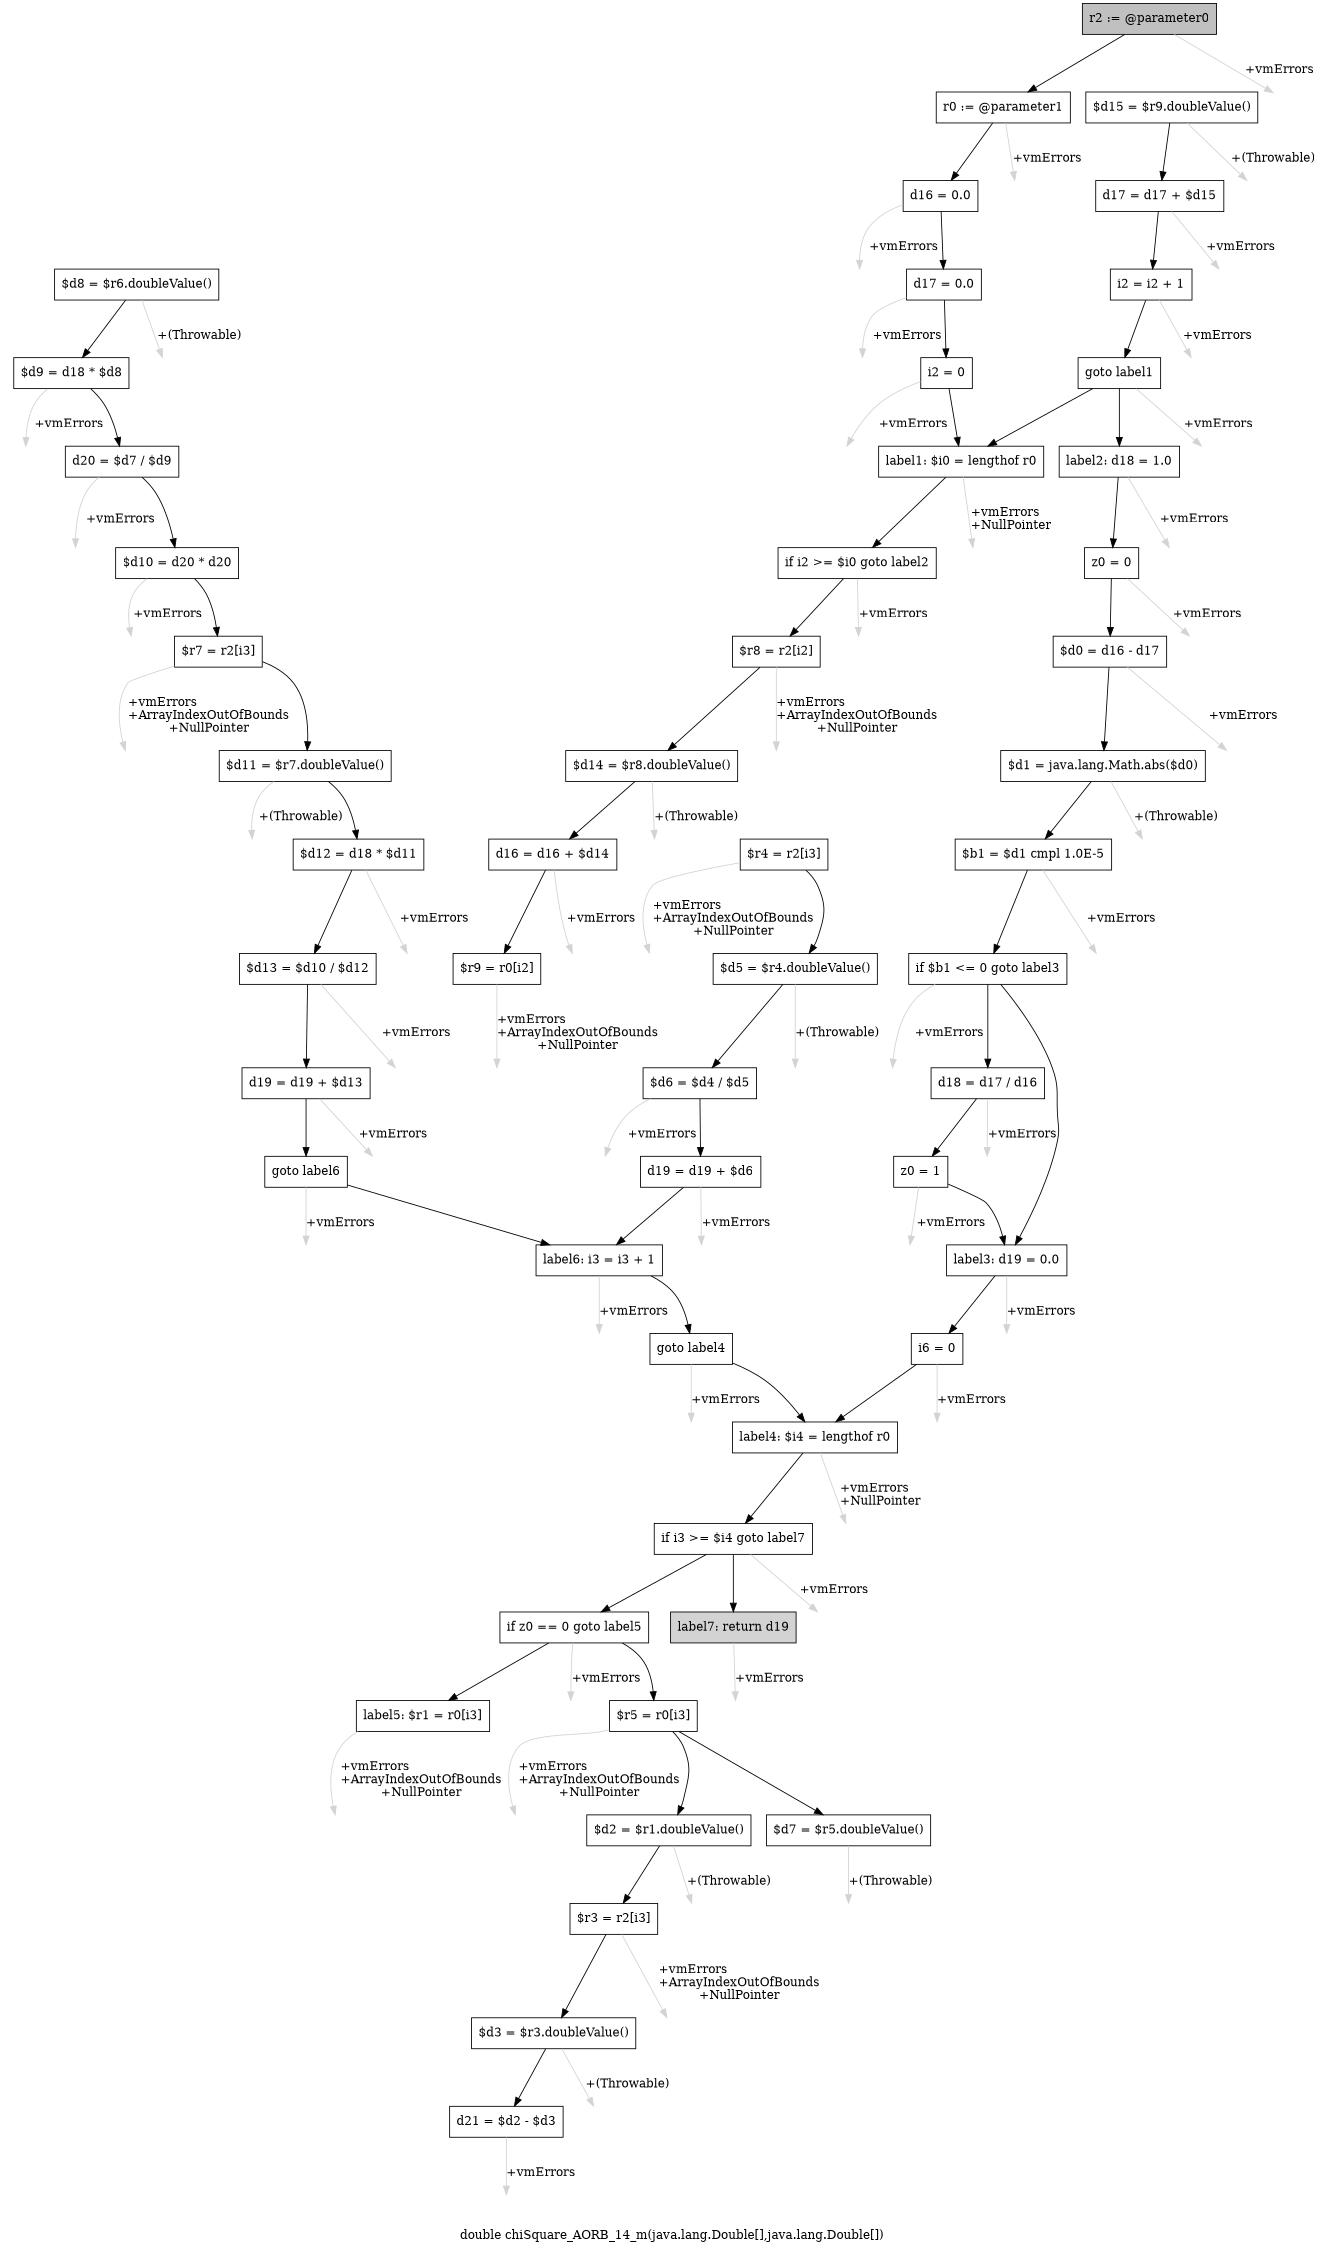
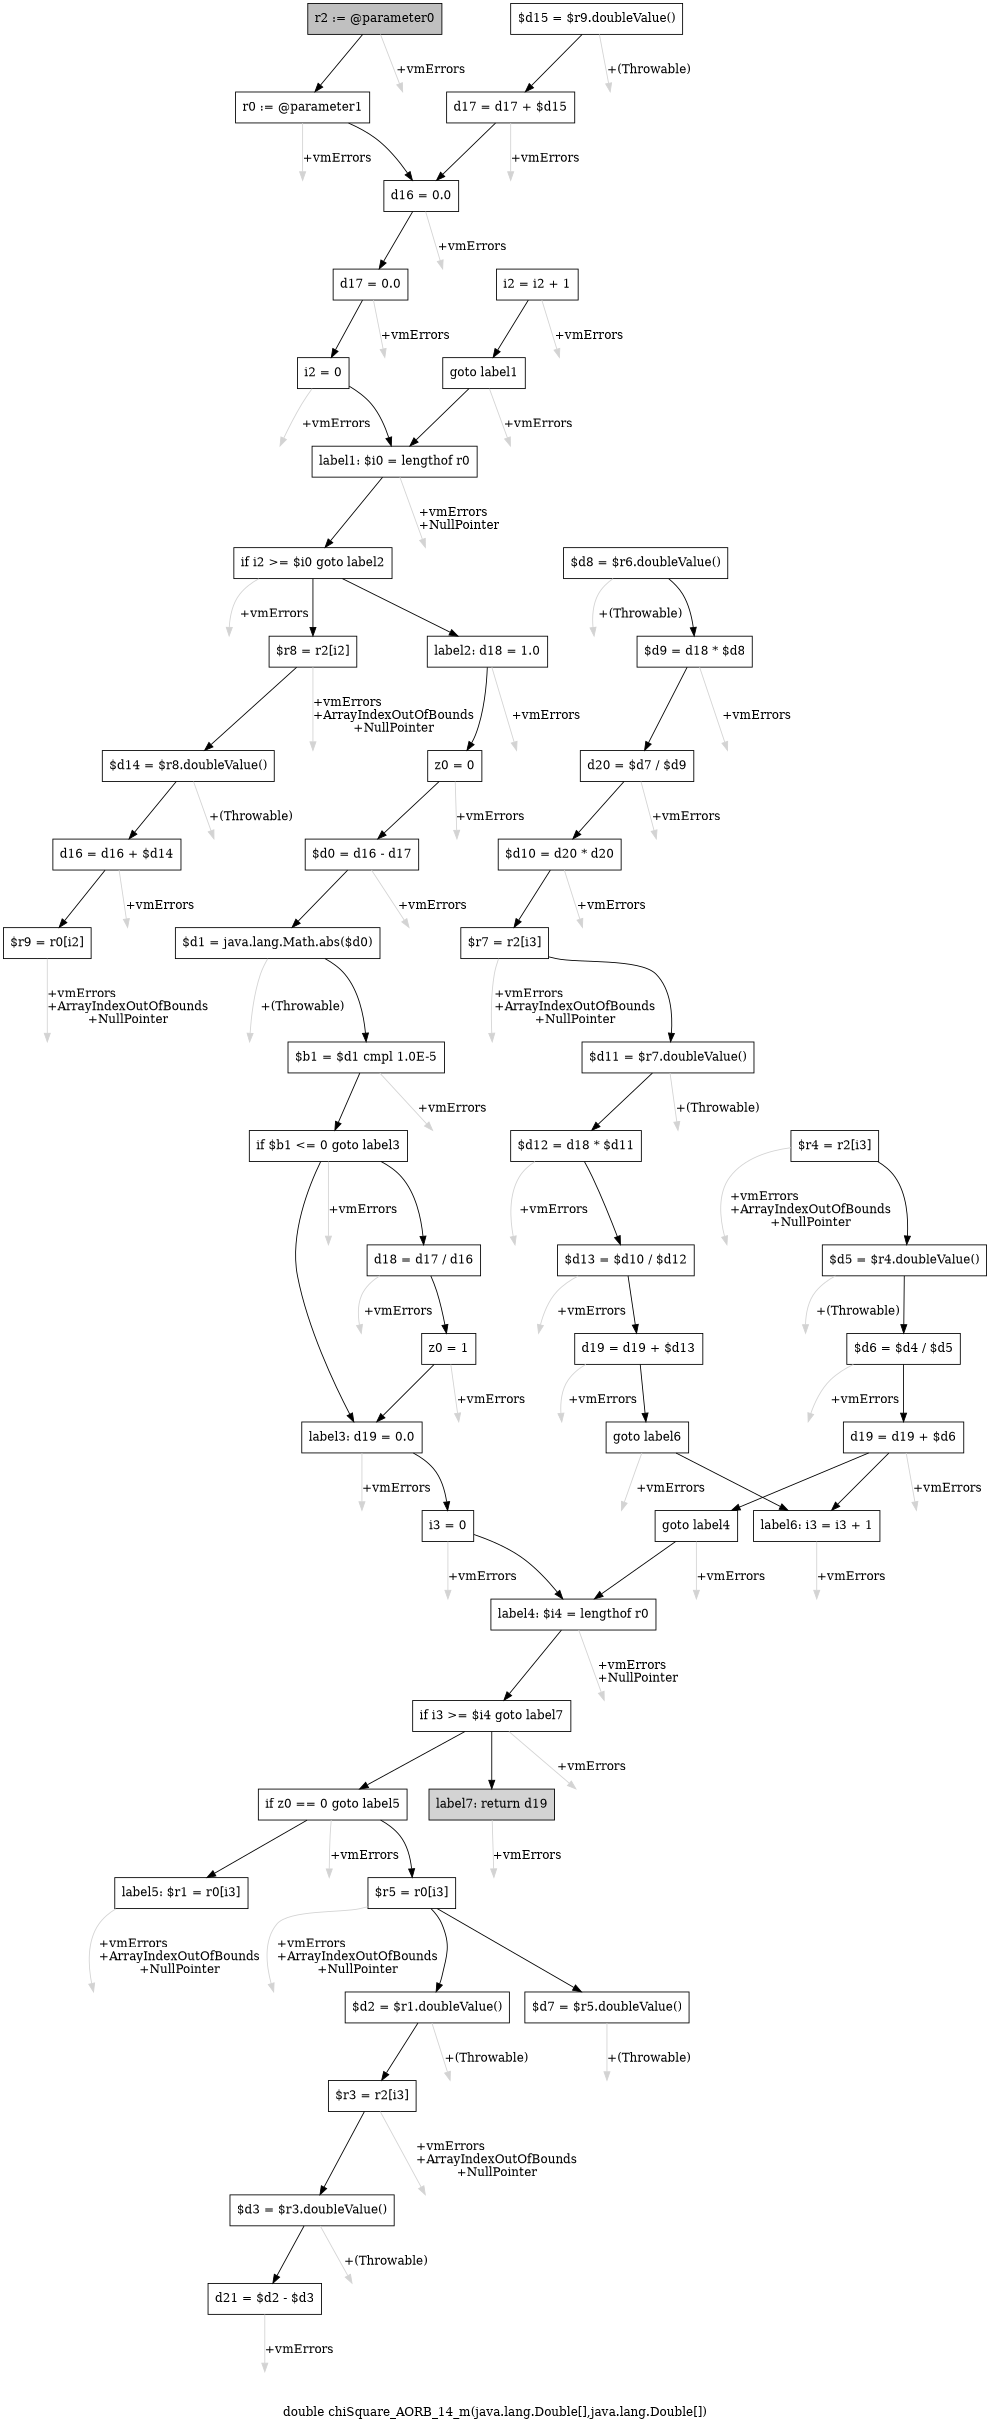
(1156, 236) -> (469, 149)
(1119, 413) -> (396, 605)
(676, 1296) -> (804, 1480)
(937, 1349) -> (448, 1526)
